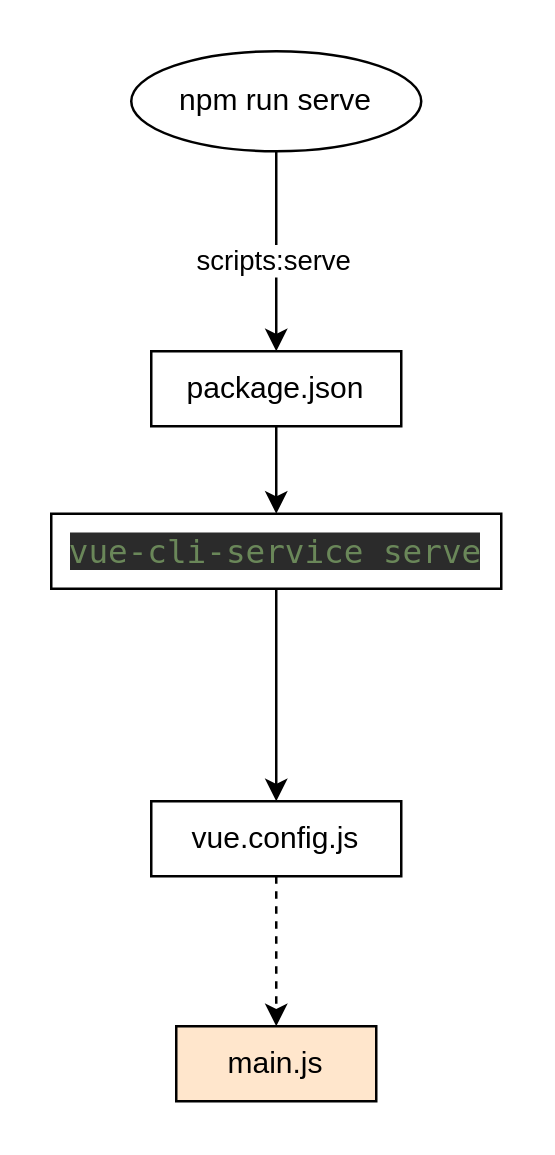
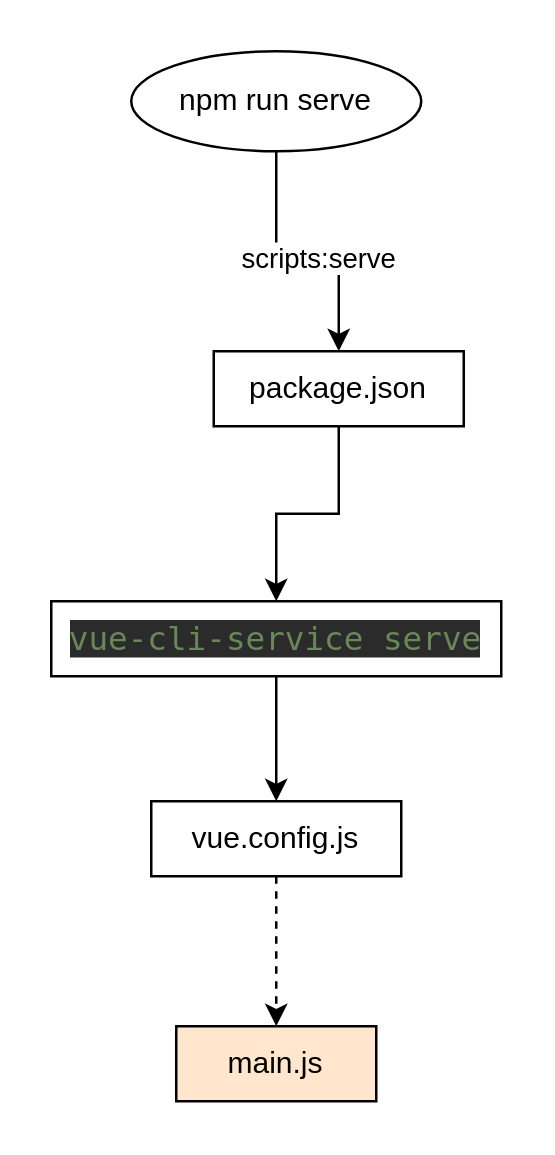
(276, 389) -> (339, 389)
(276, 551) -> (276, 639)
